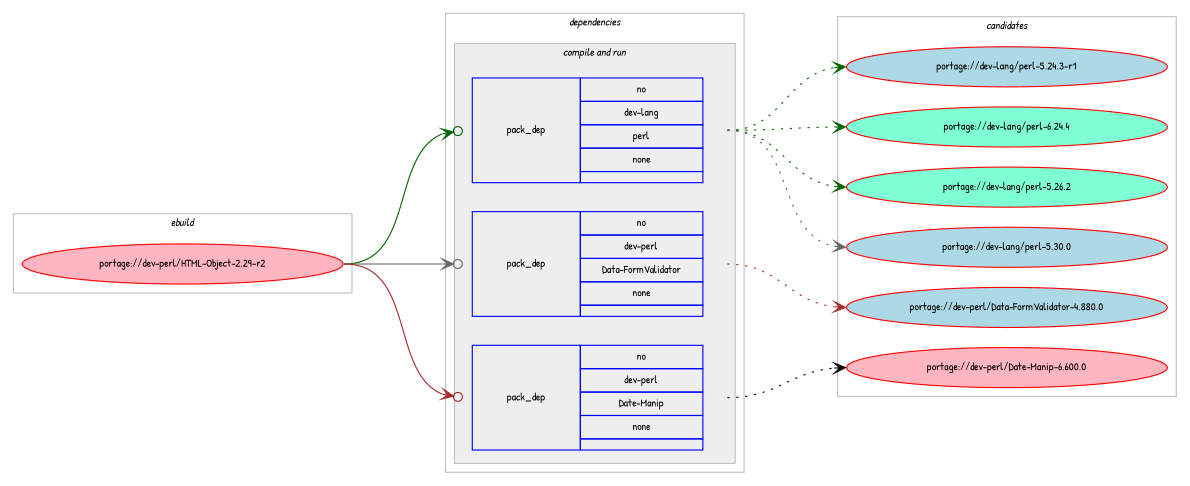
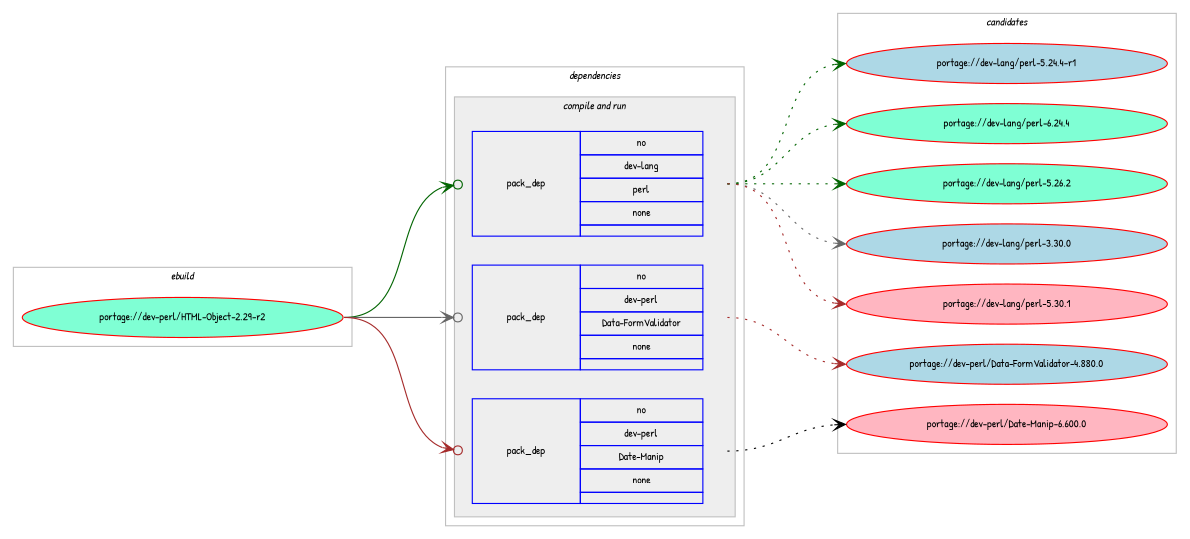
(1007, 67) -> (1007, 63)
(1007, 247) -> (1007, 244)
(183, 264) -> (183, 317)
none -> (1007, 304)
